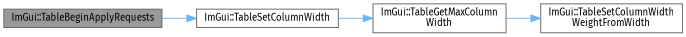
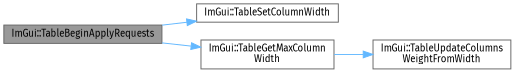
(351, 18) -> (177, 44)
(612, 18) -> (442, 54)
